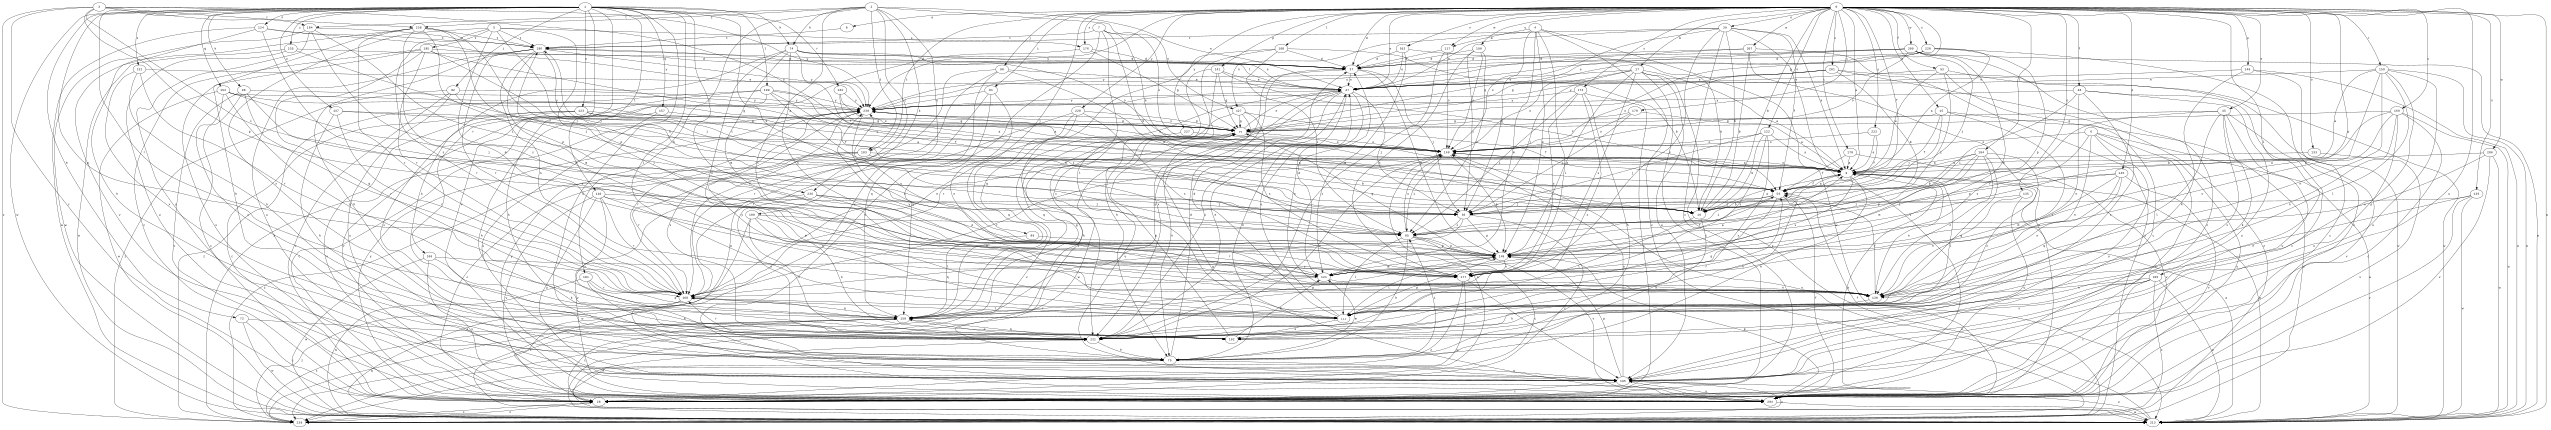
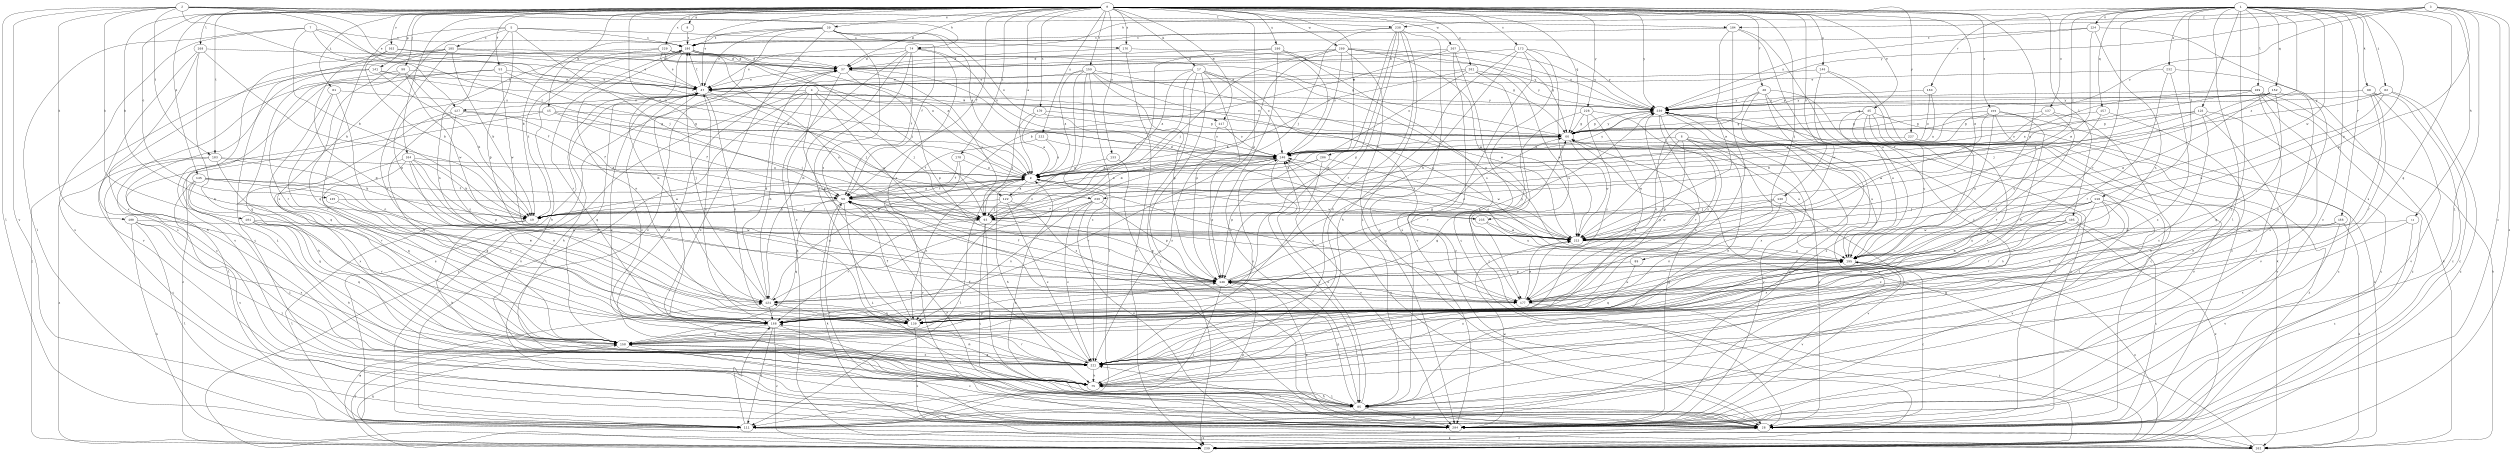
(1401, 59) -> (1233, 63)
(770, 141) -> (1161, 214)
(1803, 156) -> (1019, 188)
(1874, 321) -> none
